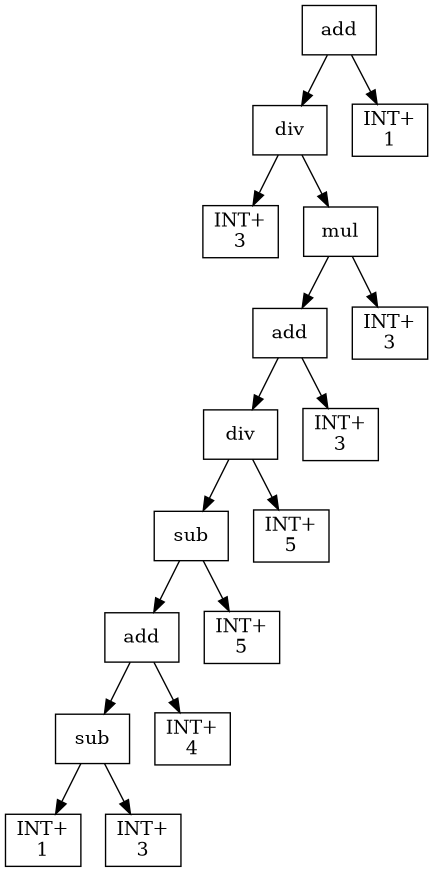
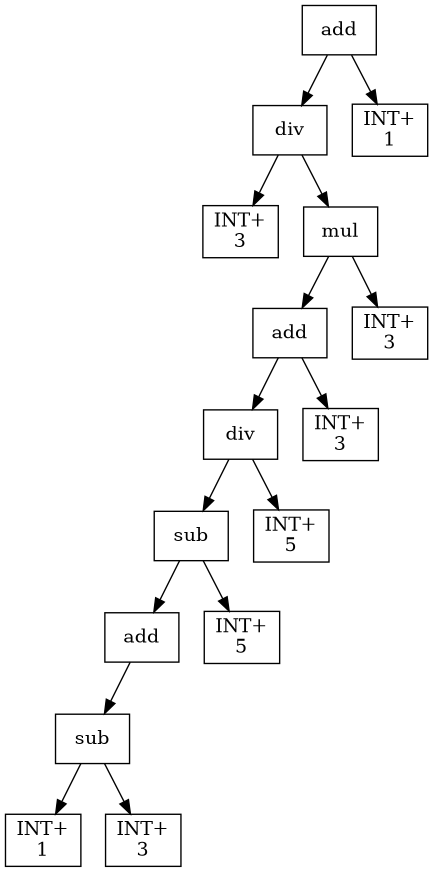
(193, 739) -> none
